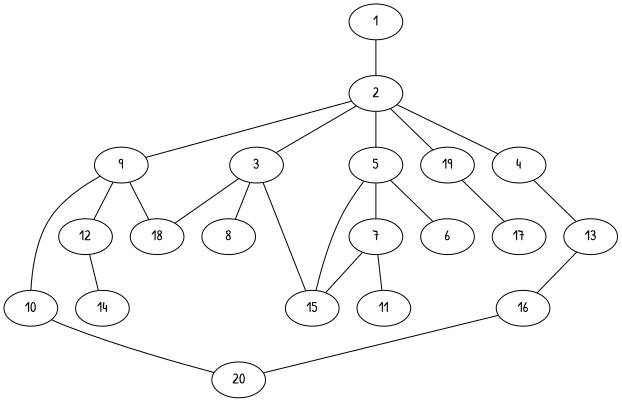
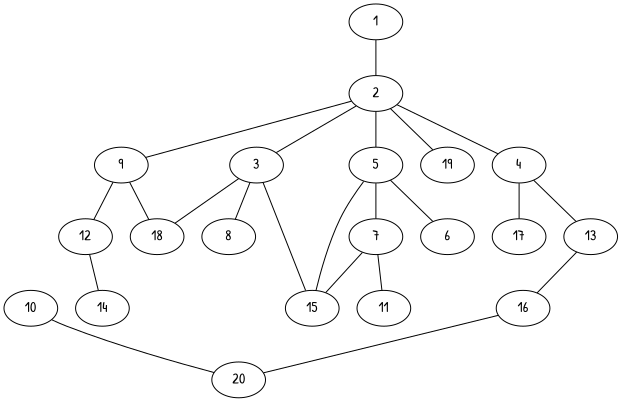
(483, 201) -> (519, 201)
(48, 222) -> none
